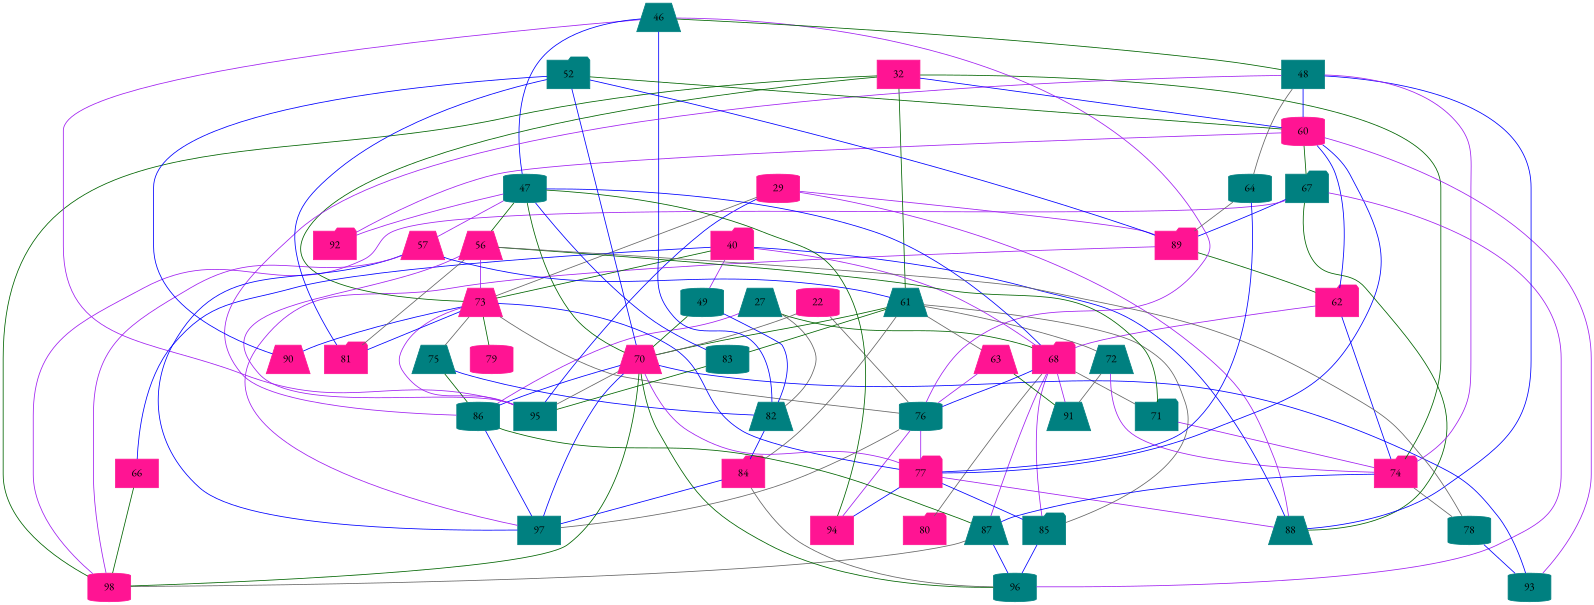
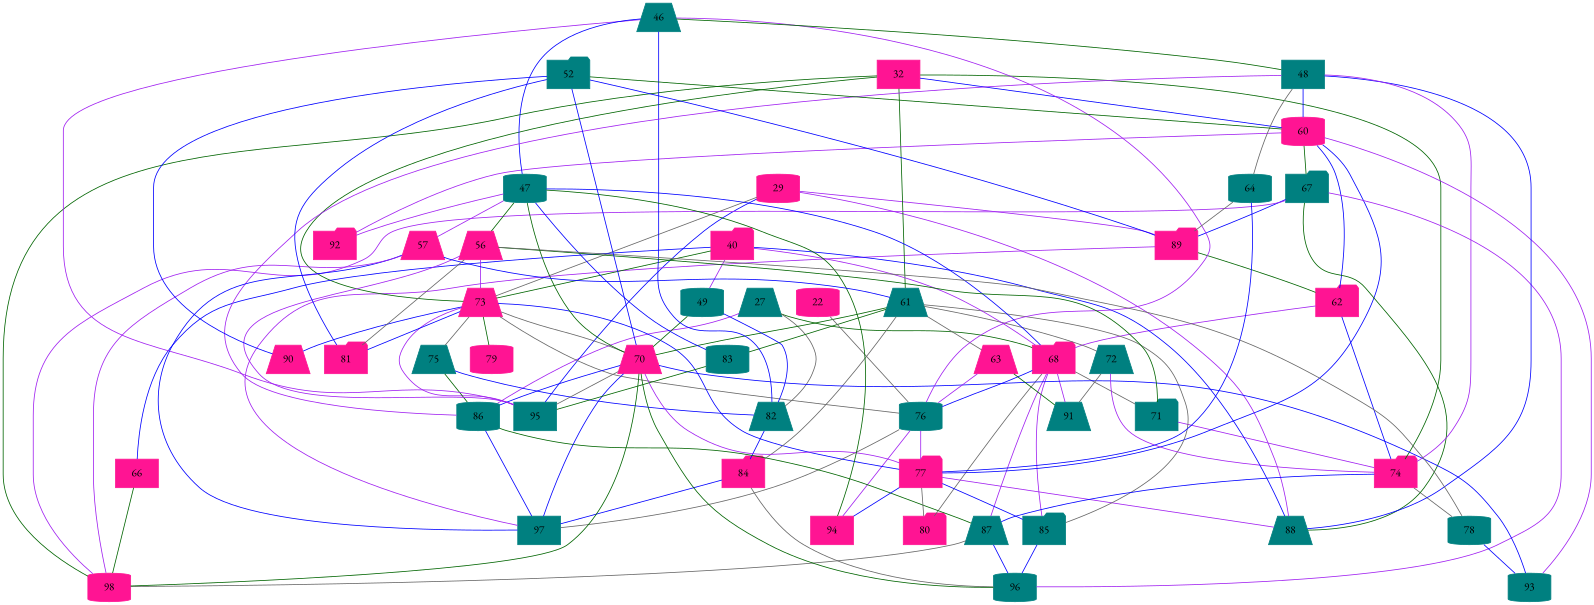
(762, 326) -> (563, 332)
none -> (923, 500)
